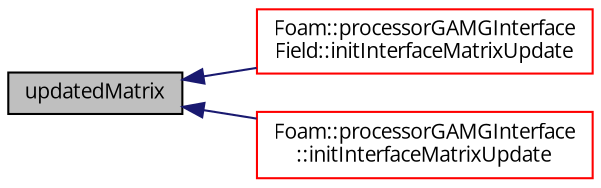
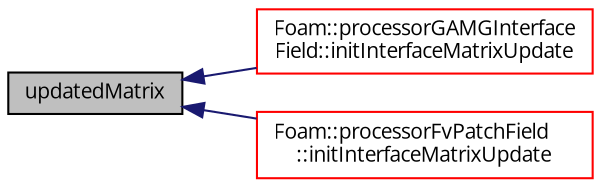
(425, 145) -> (425, 145)
